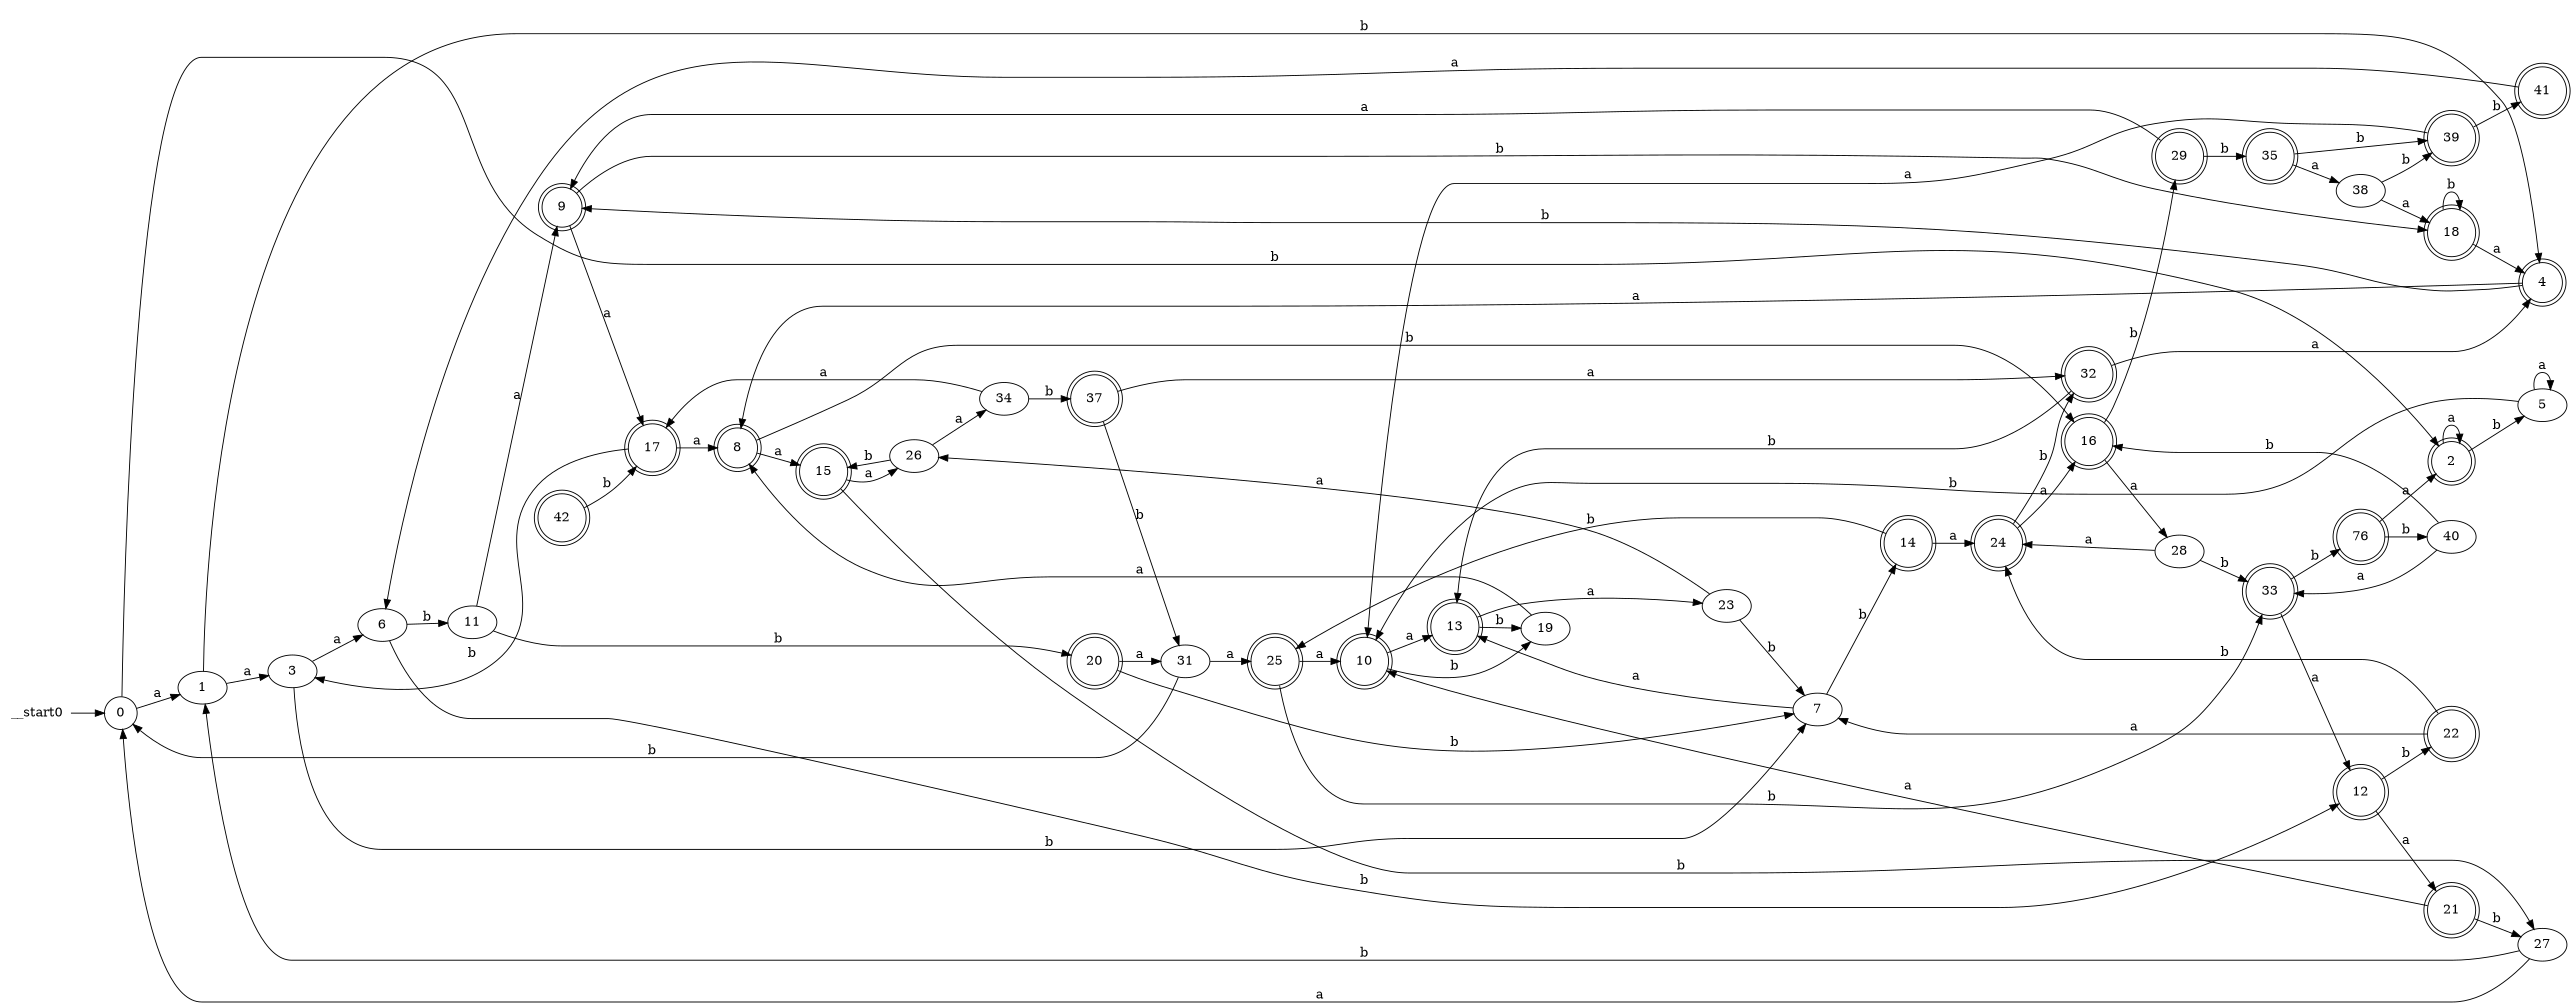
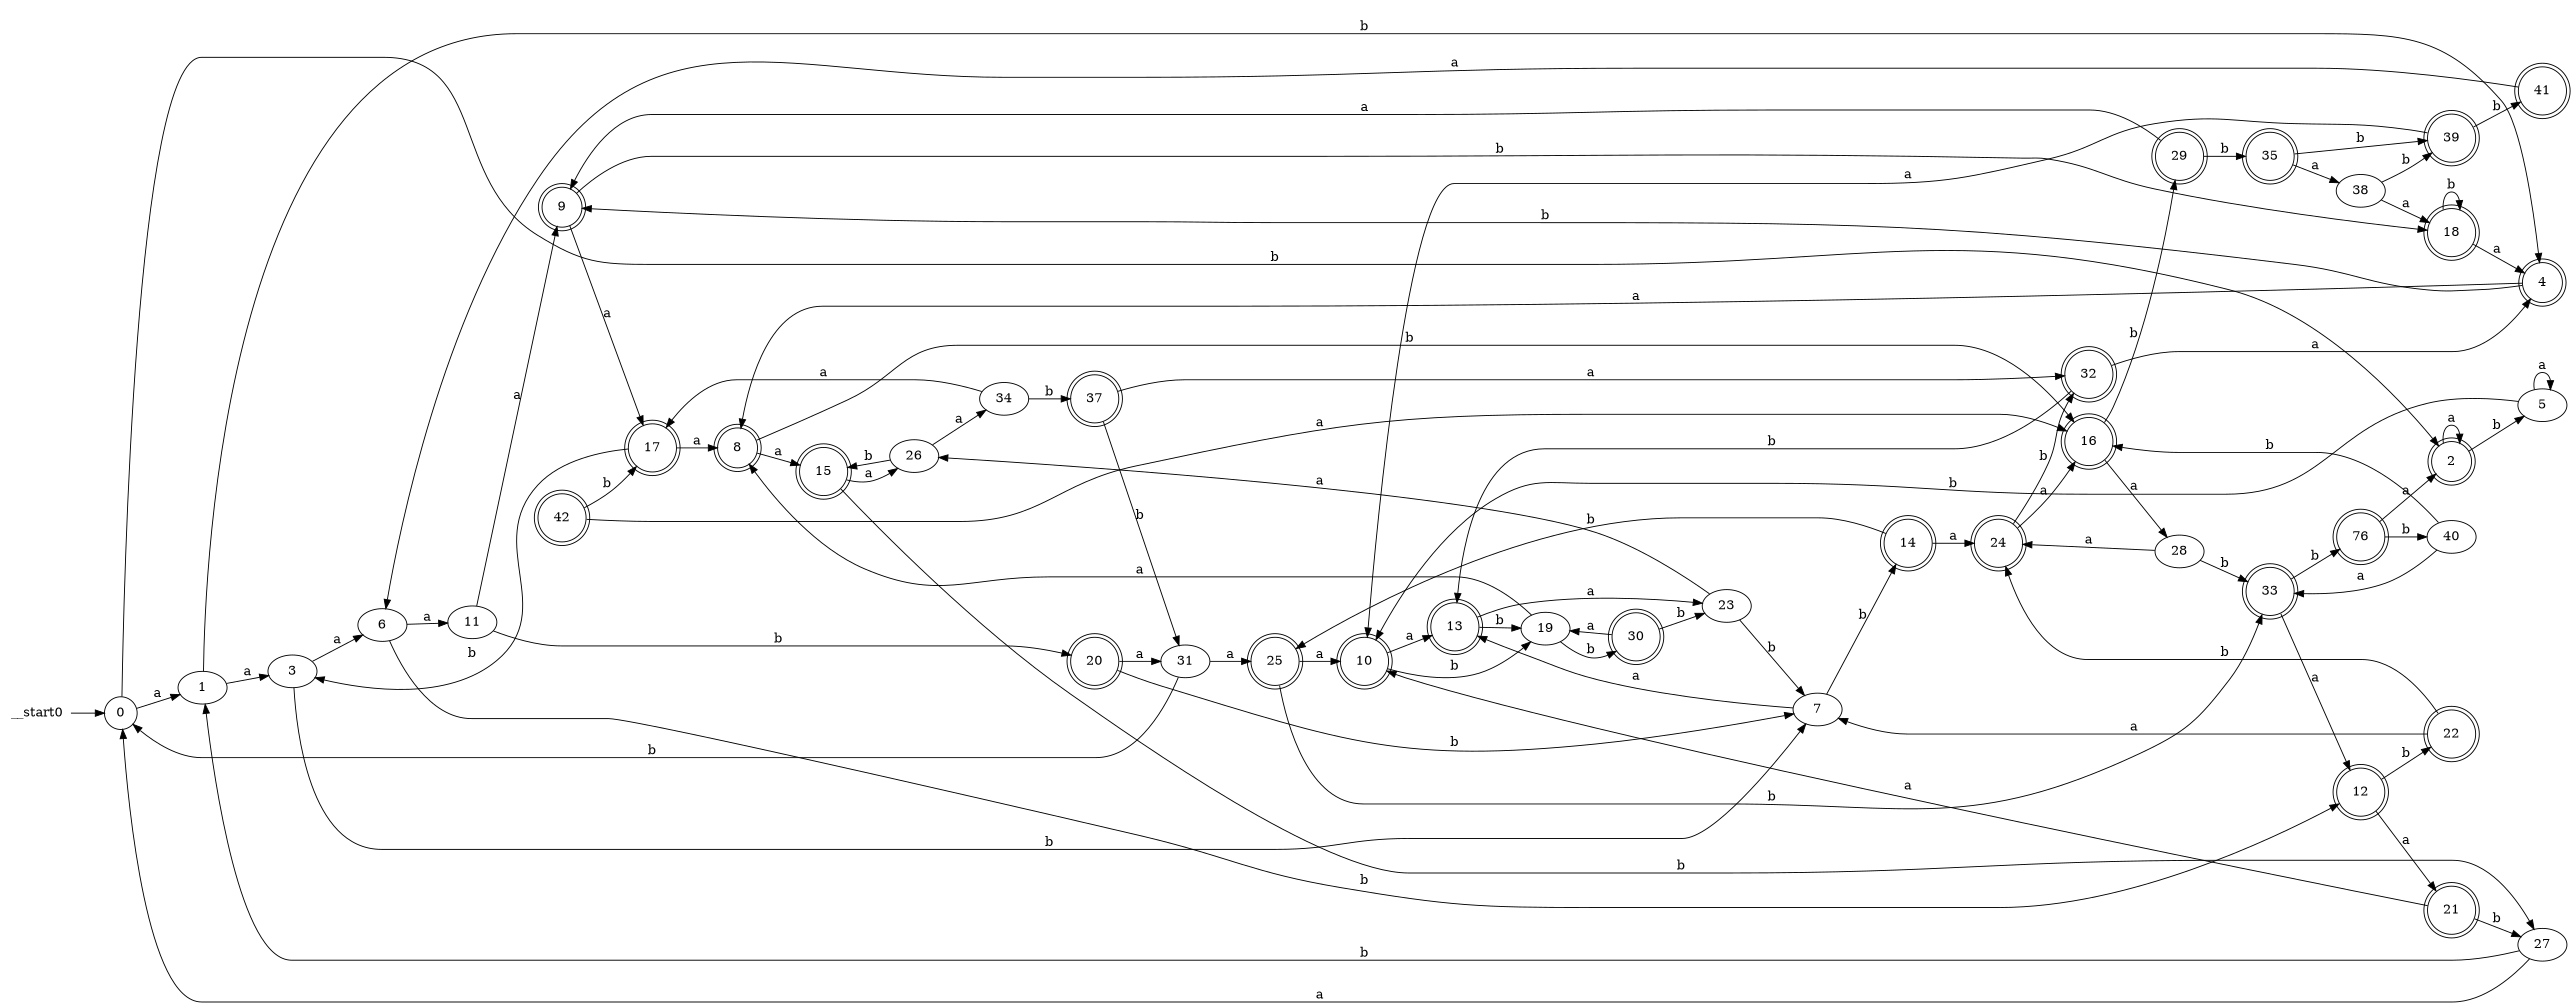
none -> (1317, 431)
(427, 617) -> (427, 617)
none -> (1636, 637)
